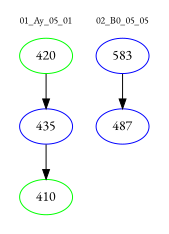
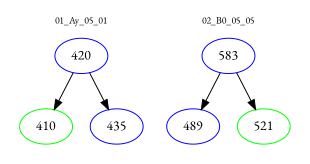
(46, 56) -> (81, 56)
(123, 126) -> (193, 126)
none -> (264, 126)
(46, 157) -> (66, 87)
